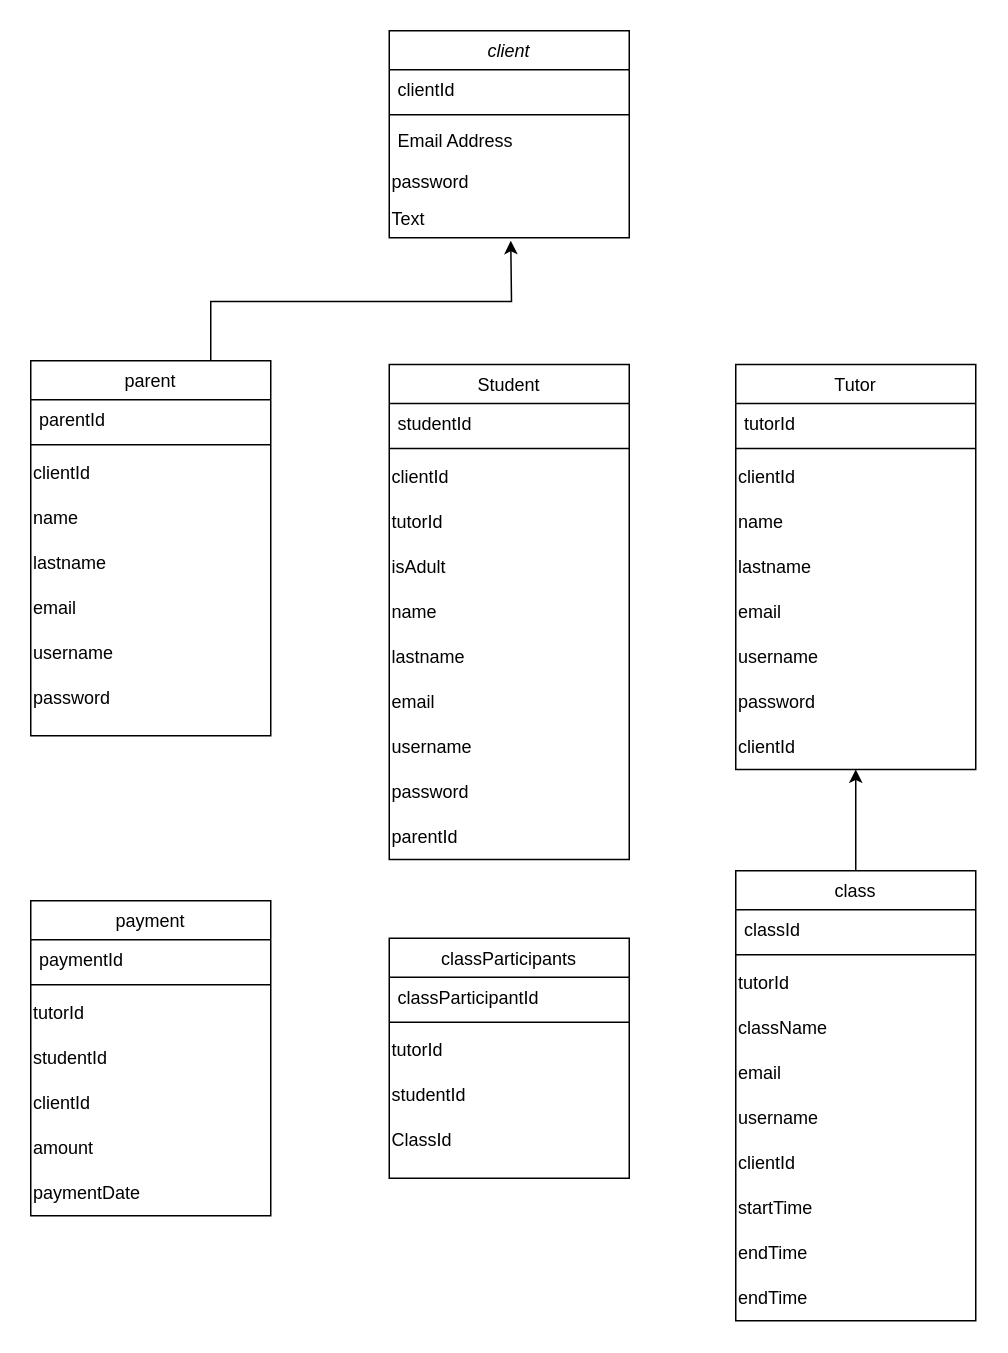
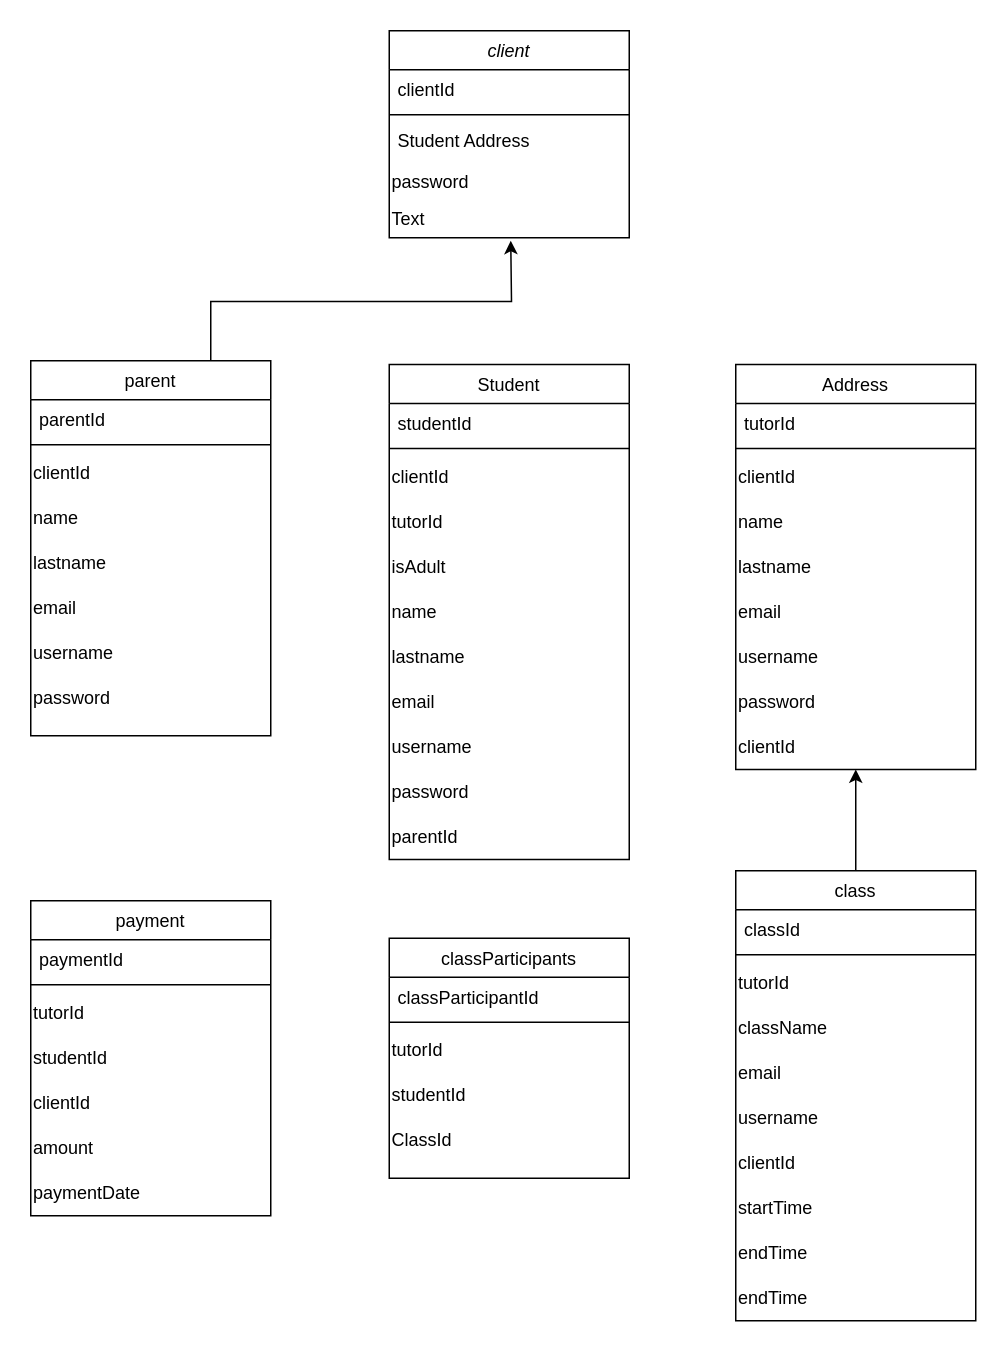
(456, 141) -> (471, 141)
(855, 385) -> (855, 385)
